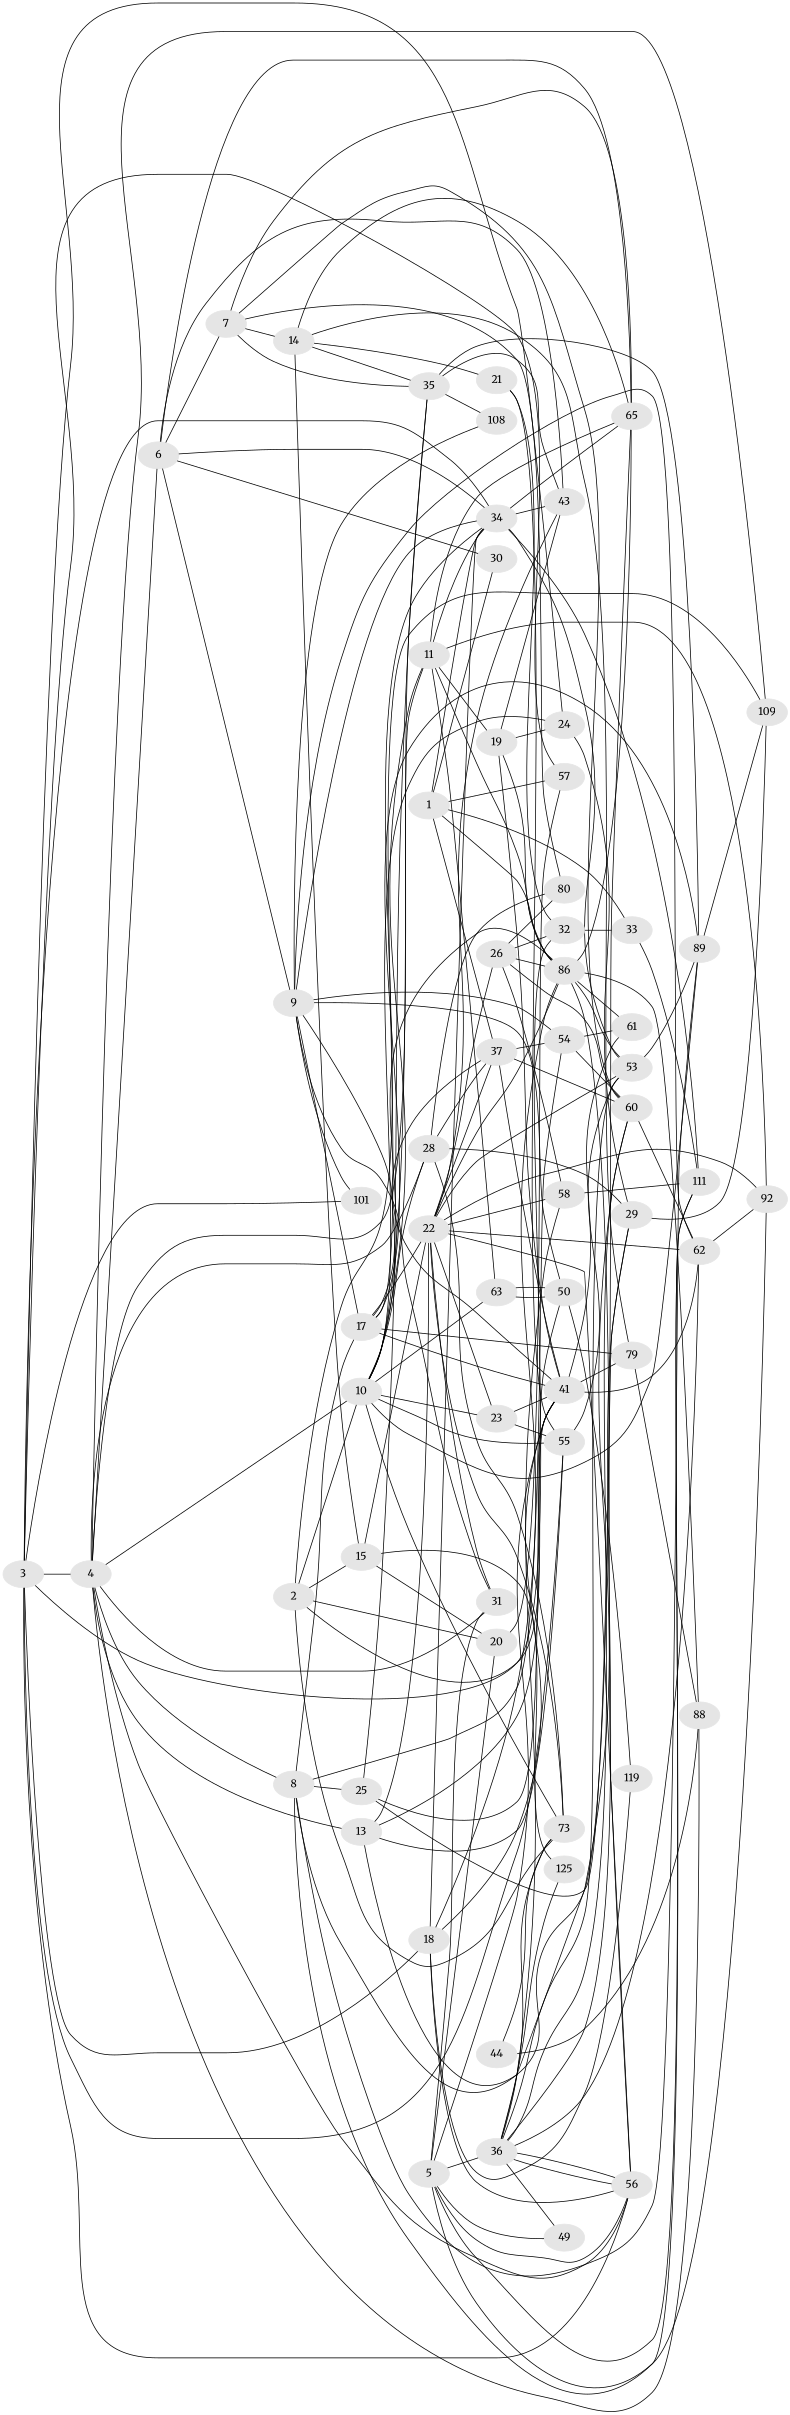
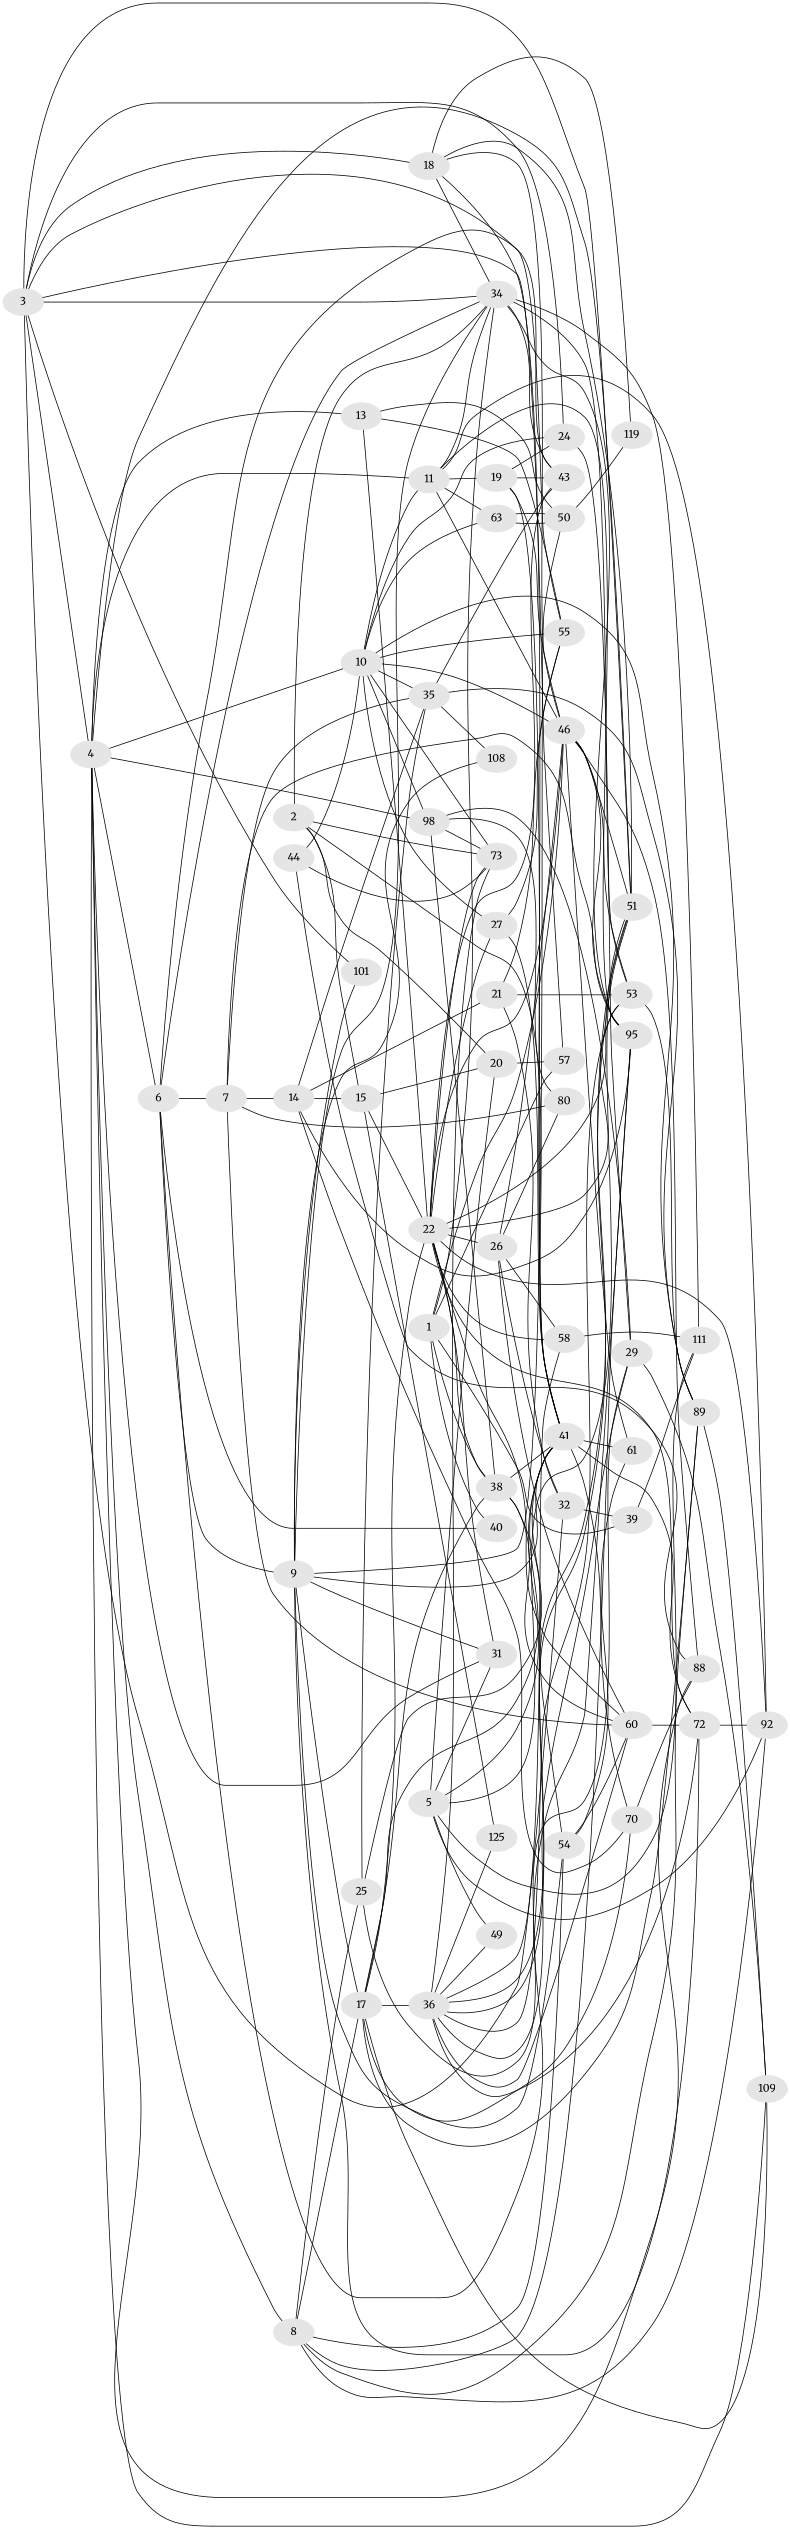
(632, 416) -> (632, 1035)
(497, 559) -> (497, 1528)
(632, 930) -> (632, 1520)
(564, 971) -> (564, 730)
(497, 1052) -> (497, 1488)
(429, 1149) -> (429, 822)
(700, 1251) -> (700, 1725)
(594, 1253) -> (564, 995)
(632, 1356) -> (632, 1820)
(497, 1419) -> (497, 926)
(328, 1494) -> (341, 770)
(574, 1918) -> (506, 1438)
(458, 2164) -> (400, 2005)
(632, 2185) -> (632, 907)
(664, 2314) -> (689, 2232)
